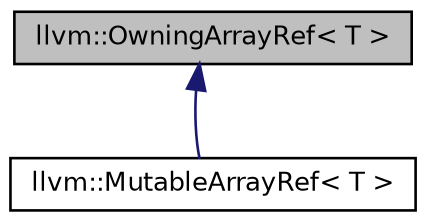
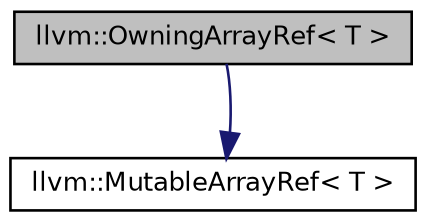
(196, 124) -> (230, 98)
